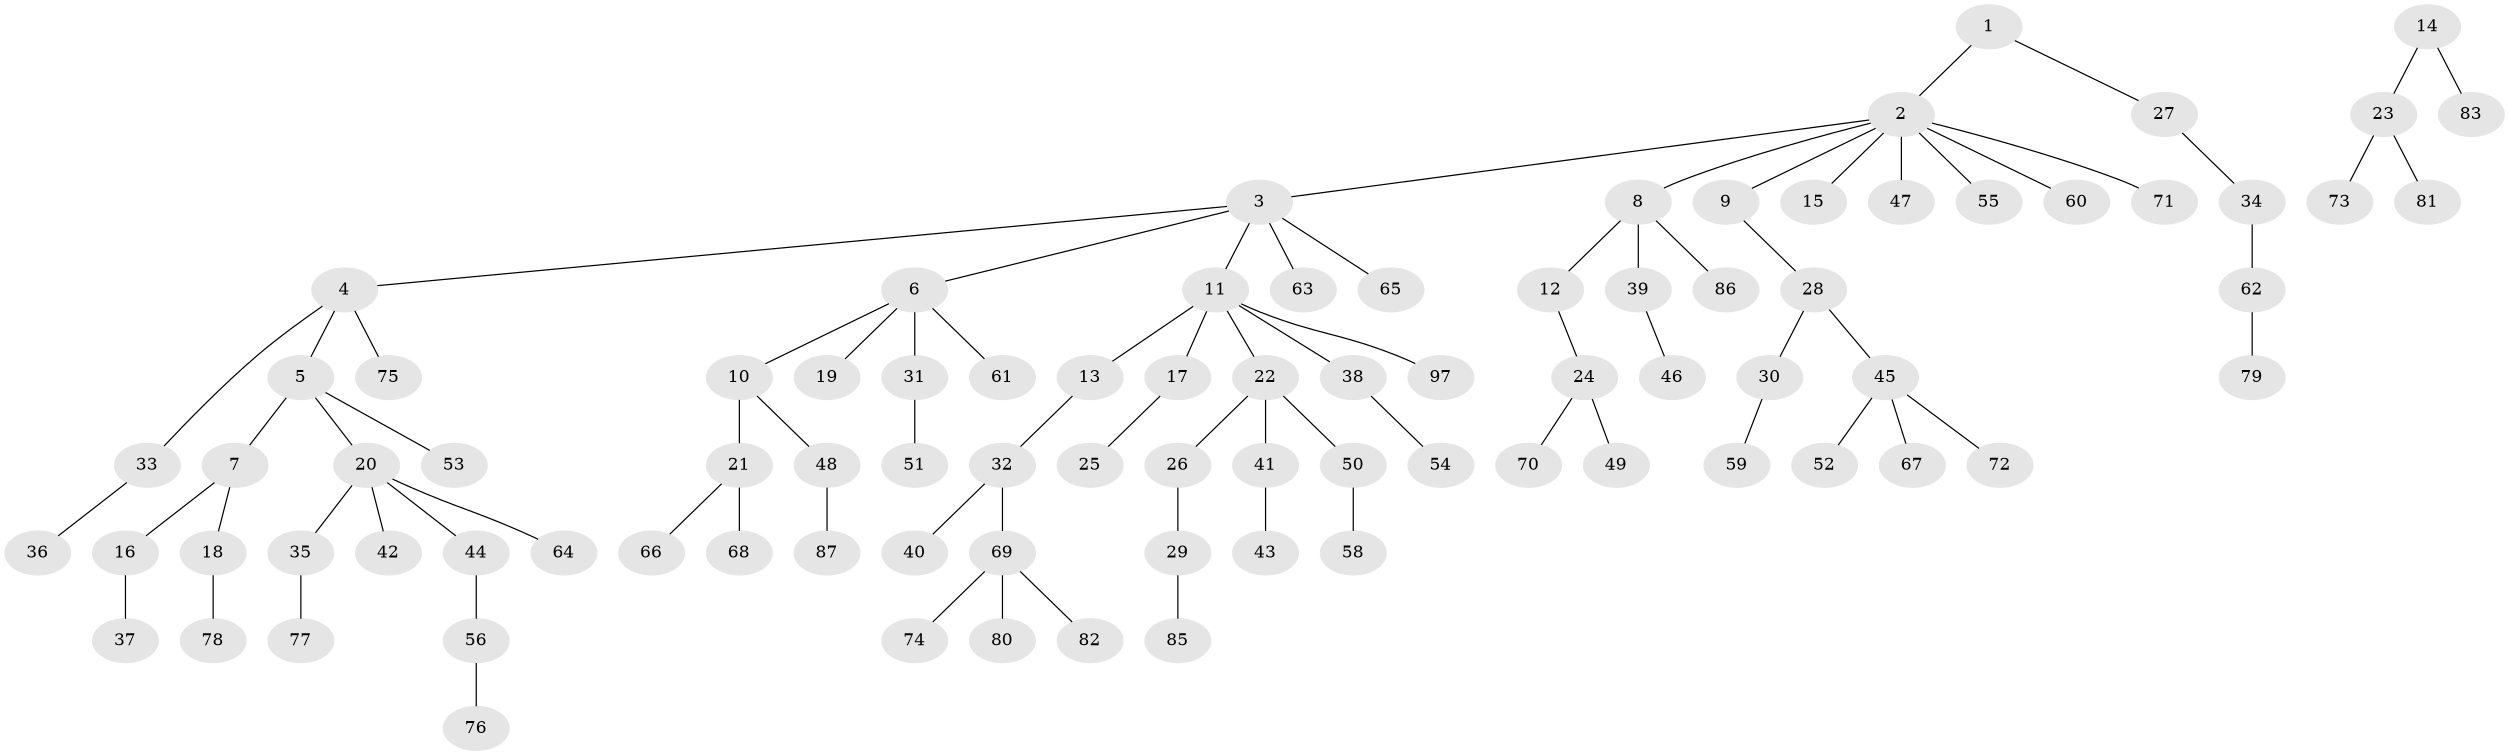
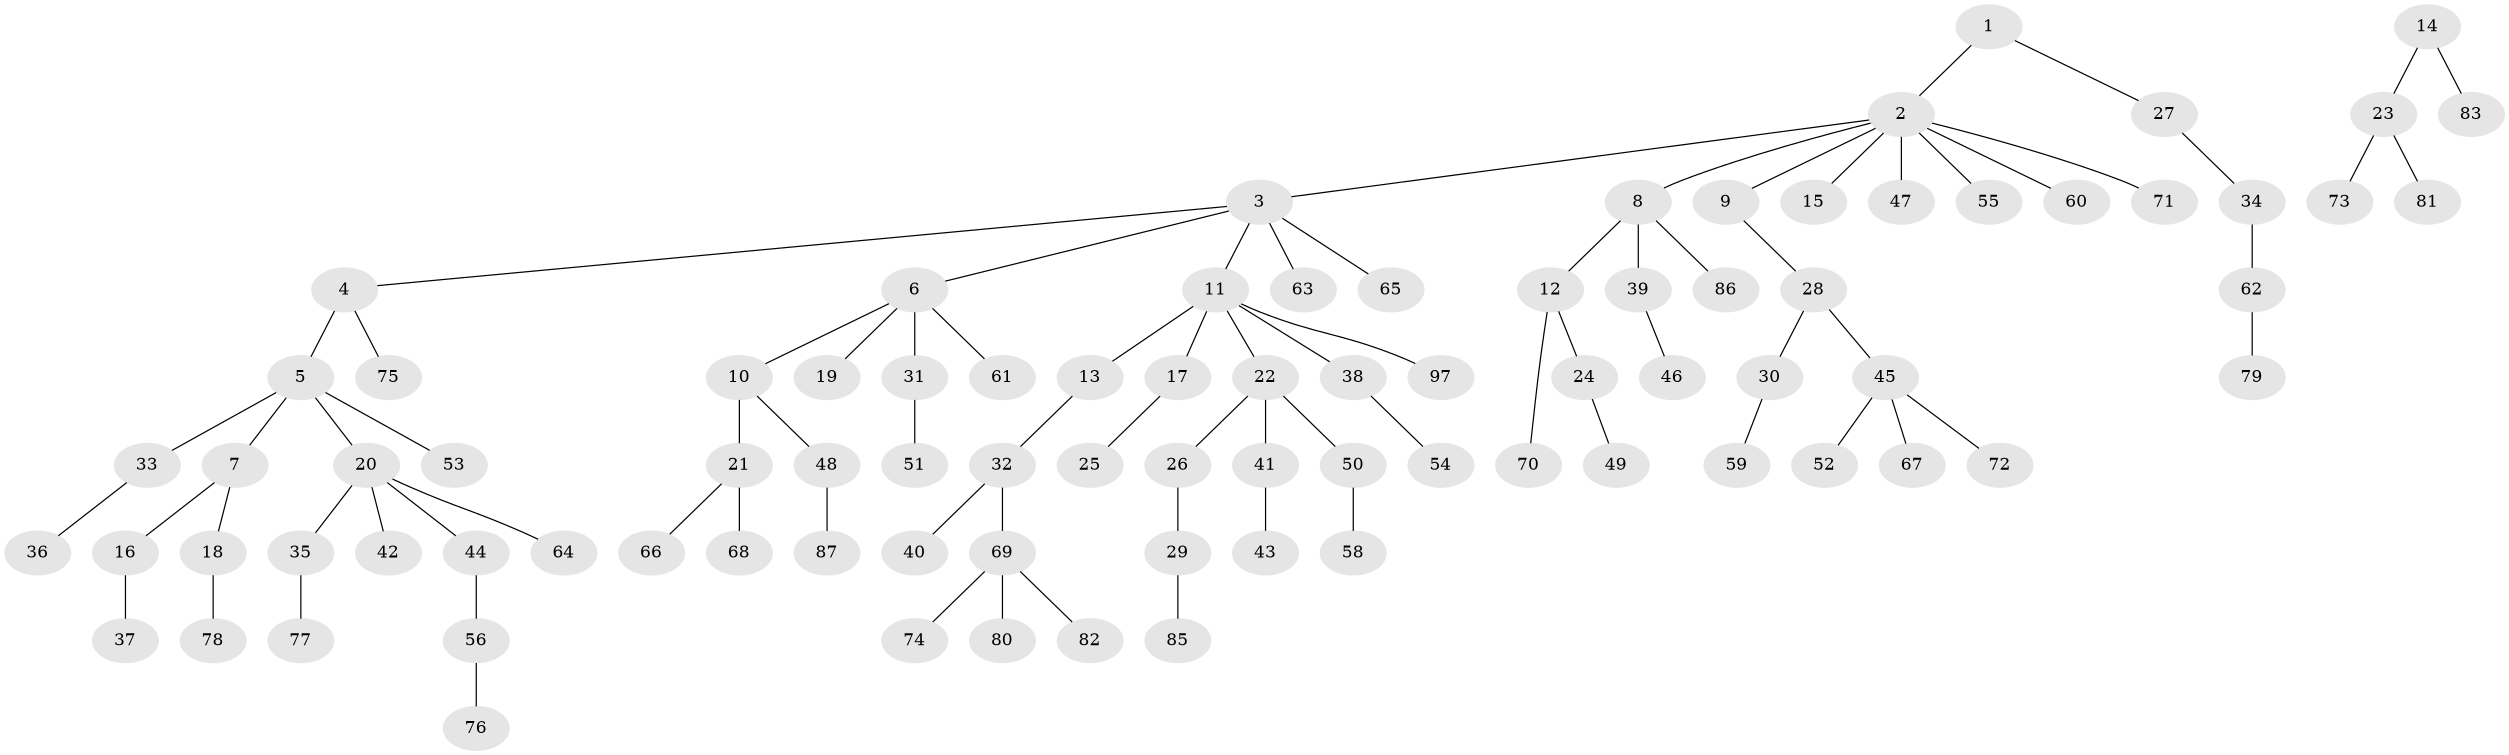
(239, 371) -> (224, 421)
(1557, 421) -> (1538, 378)
